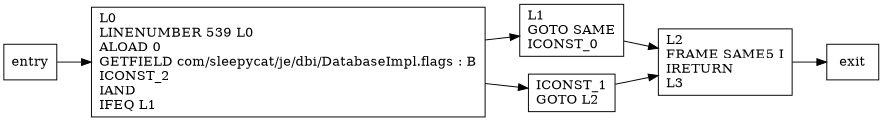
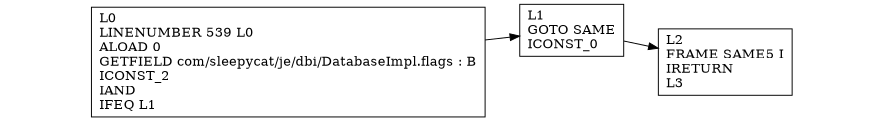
(30, 62) -> none
(853, 62) -> none
(572, 93) -> none
